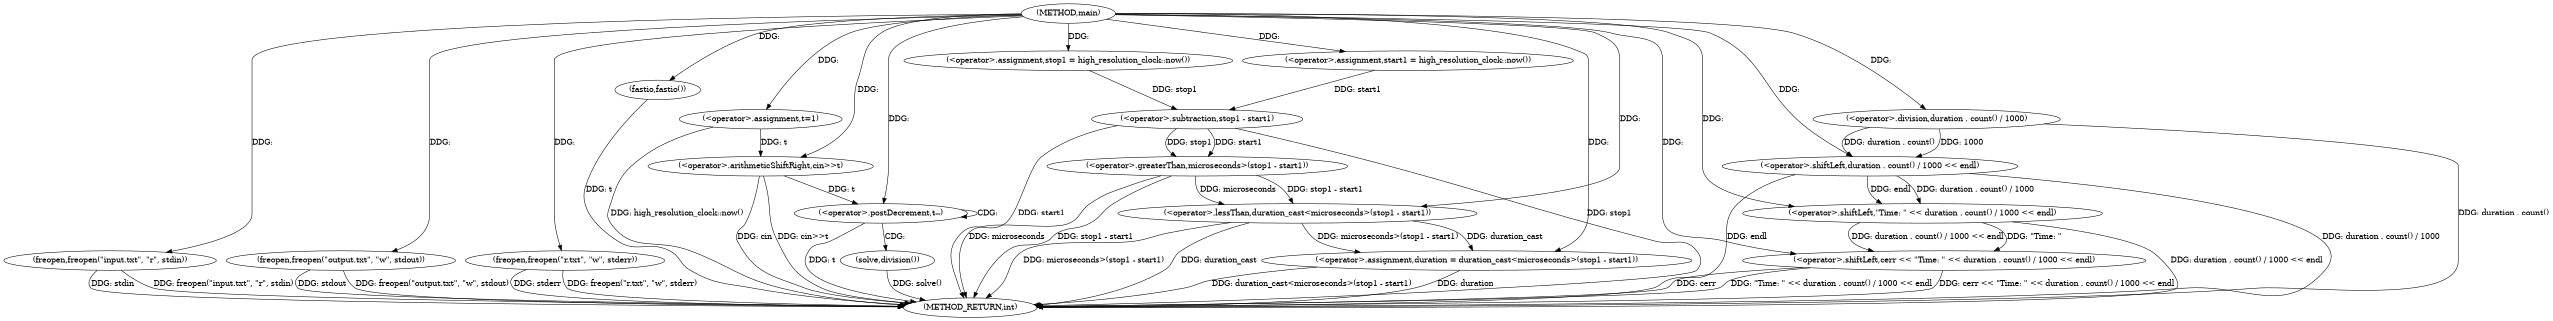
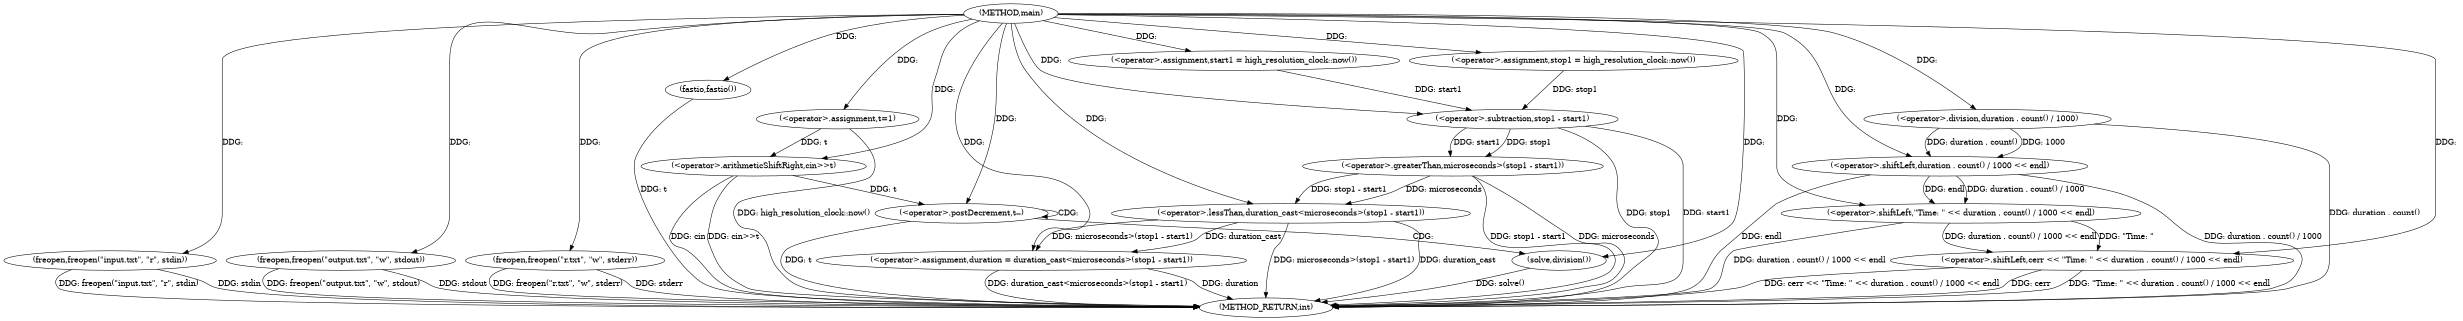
none -> (1553, 29)
none -> (1201, 98)
